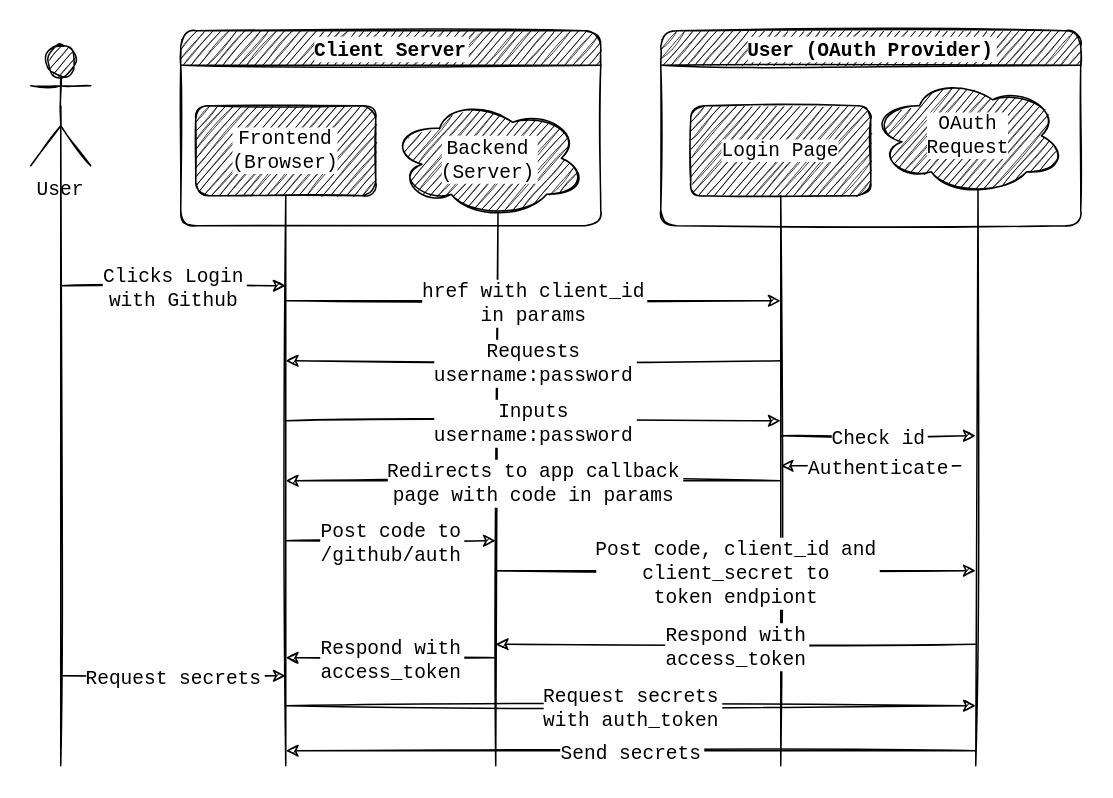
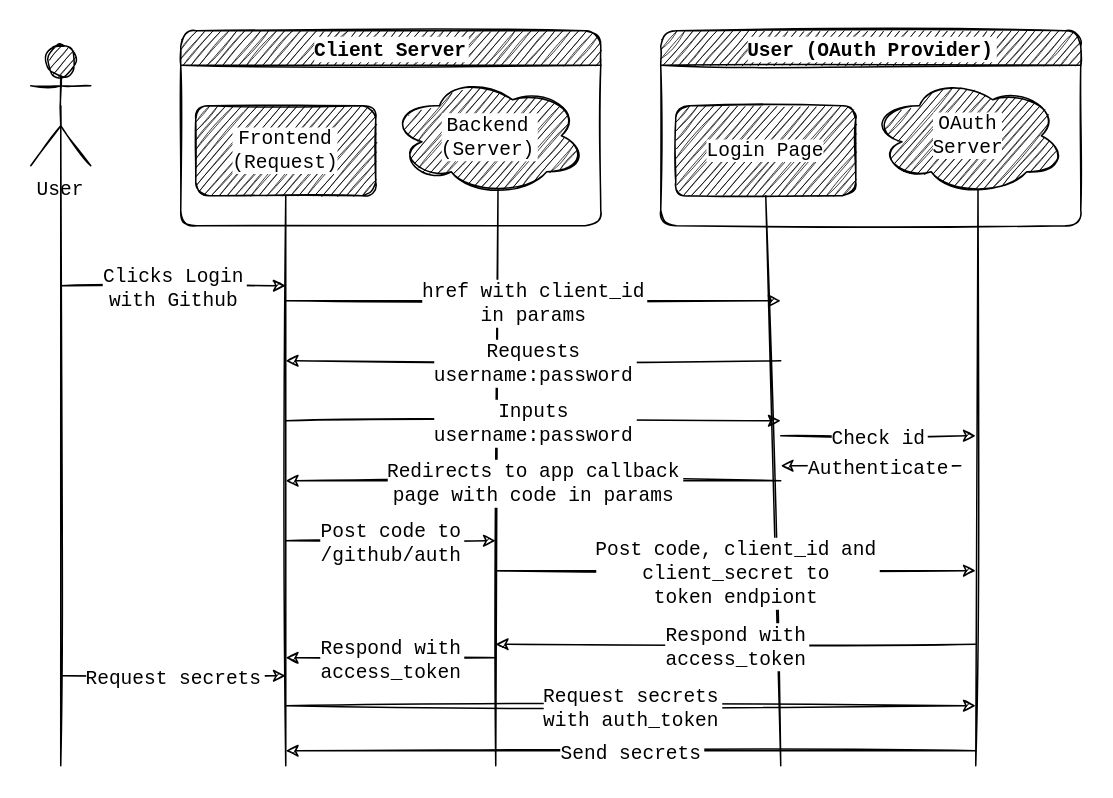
(968, 136) -> (968, 136)
(286, 151) -> (286, 151)
(781, 151) -> (766, 151)
(488, 158) -> (488, 136)
